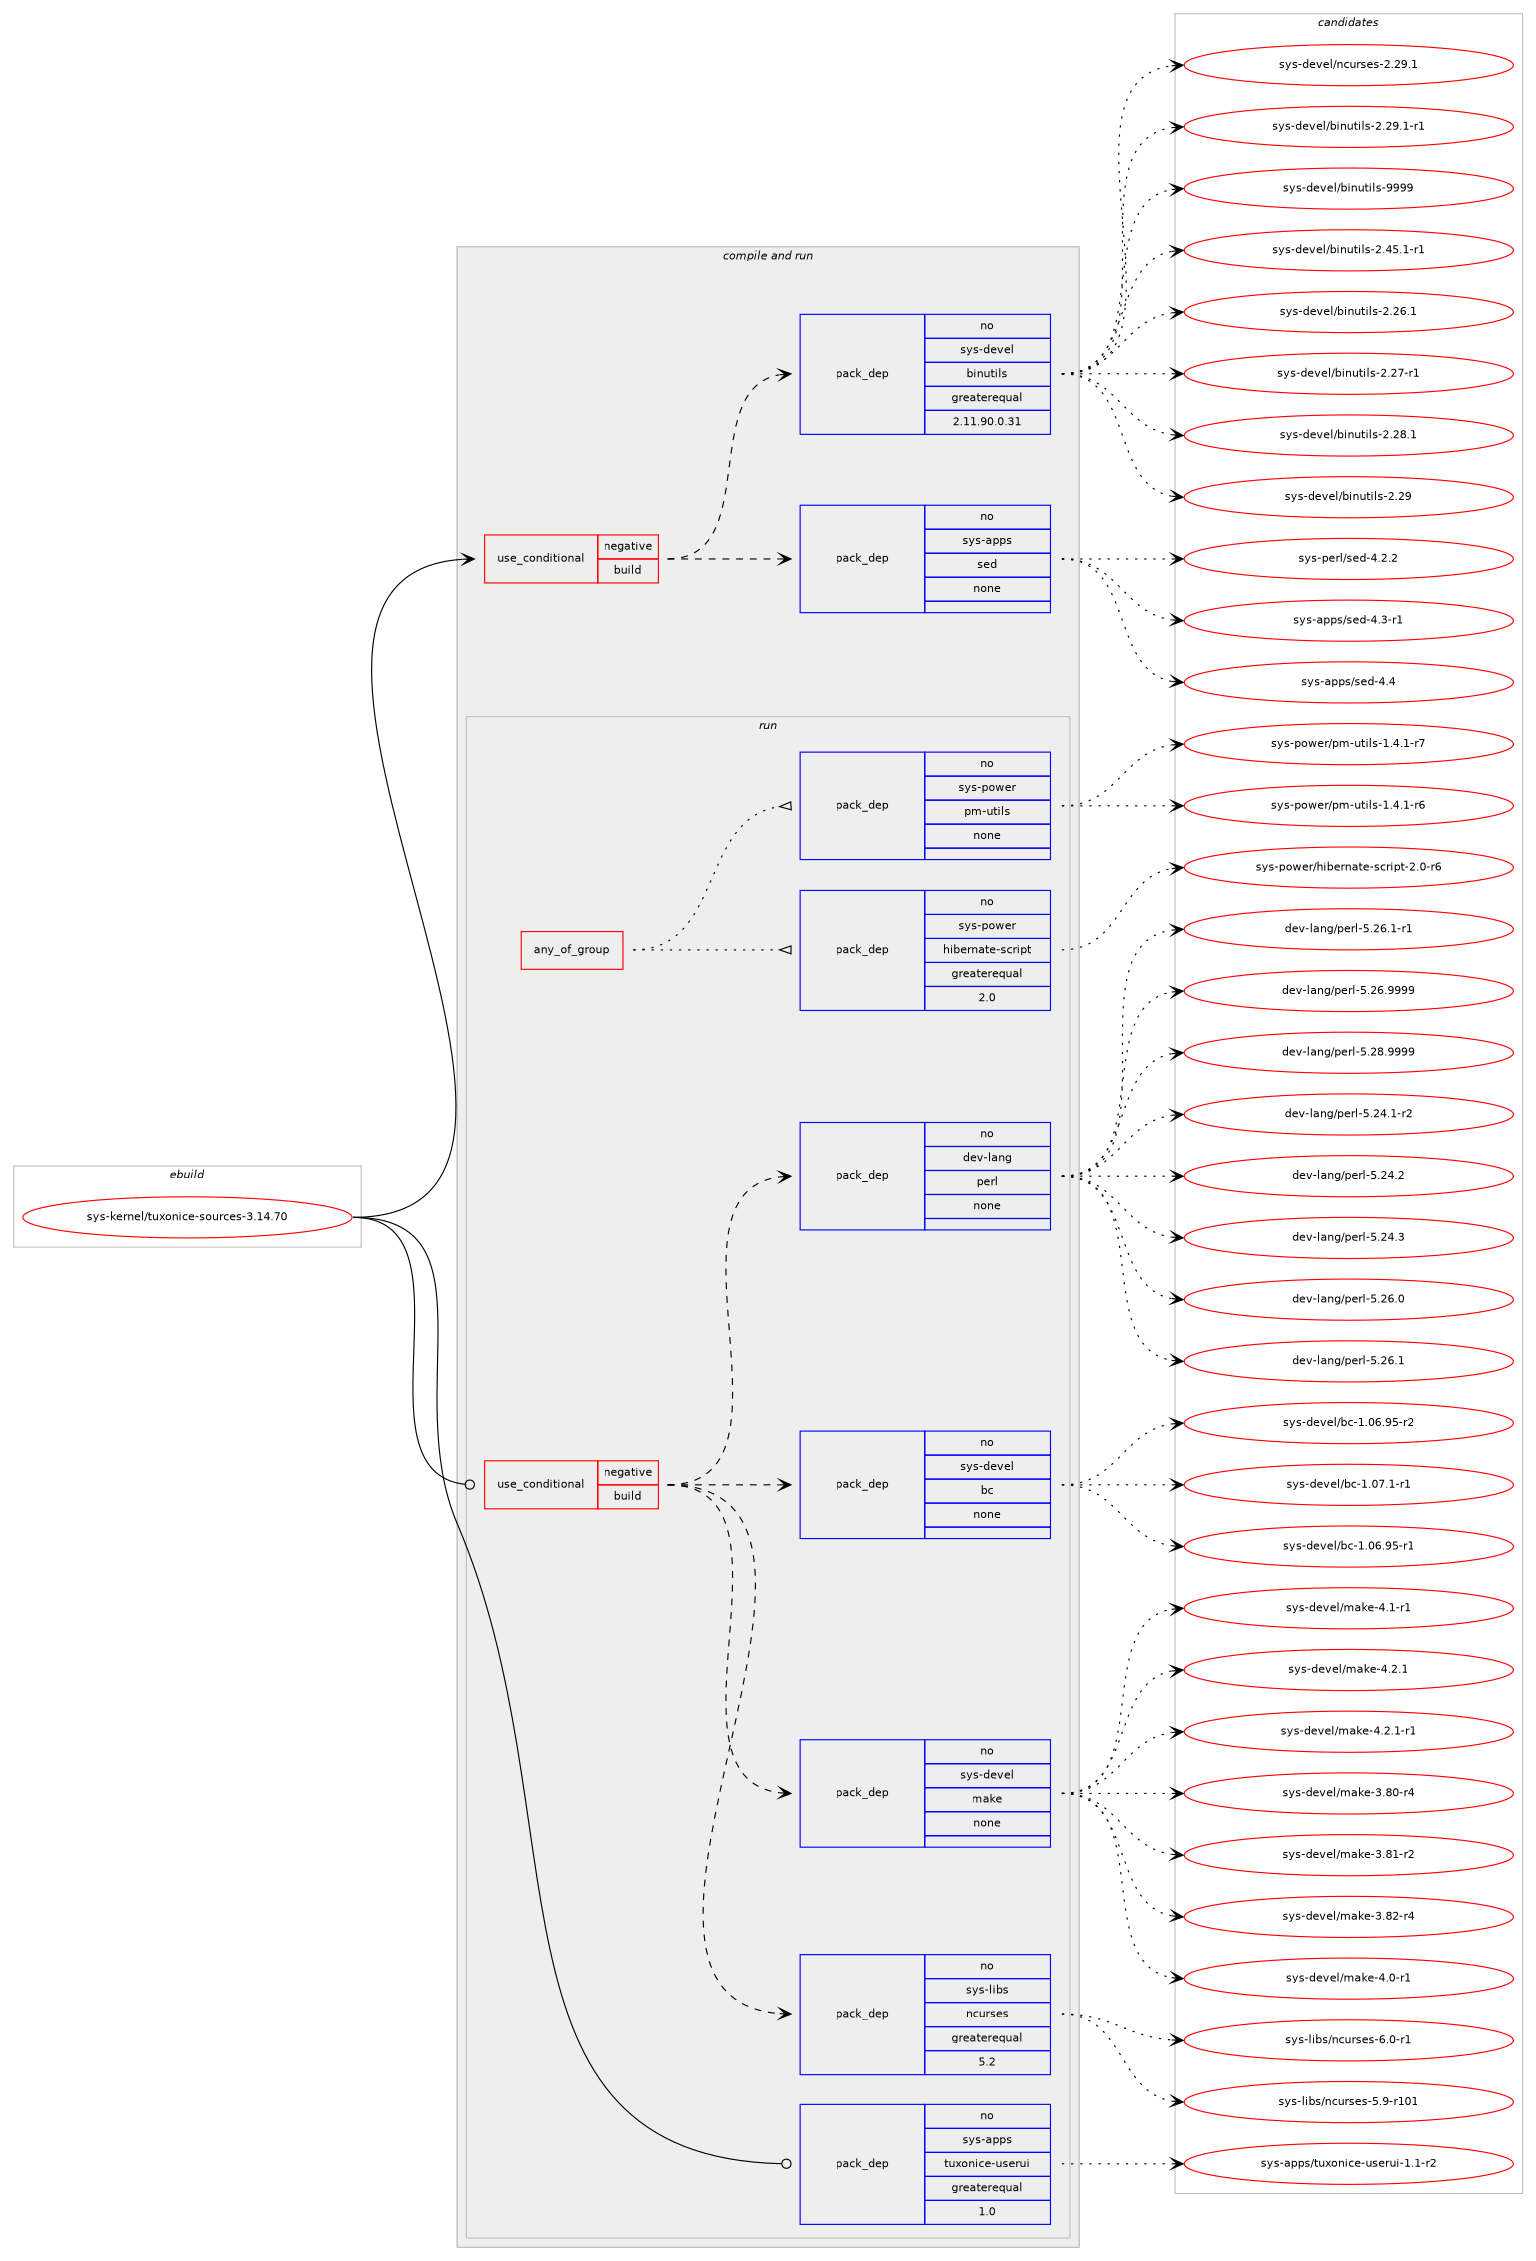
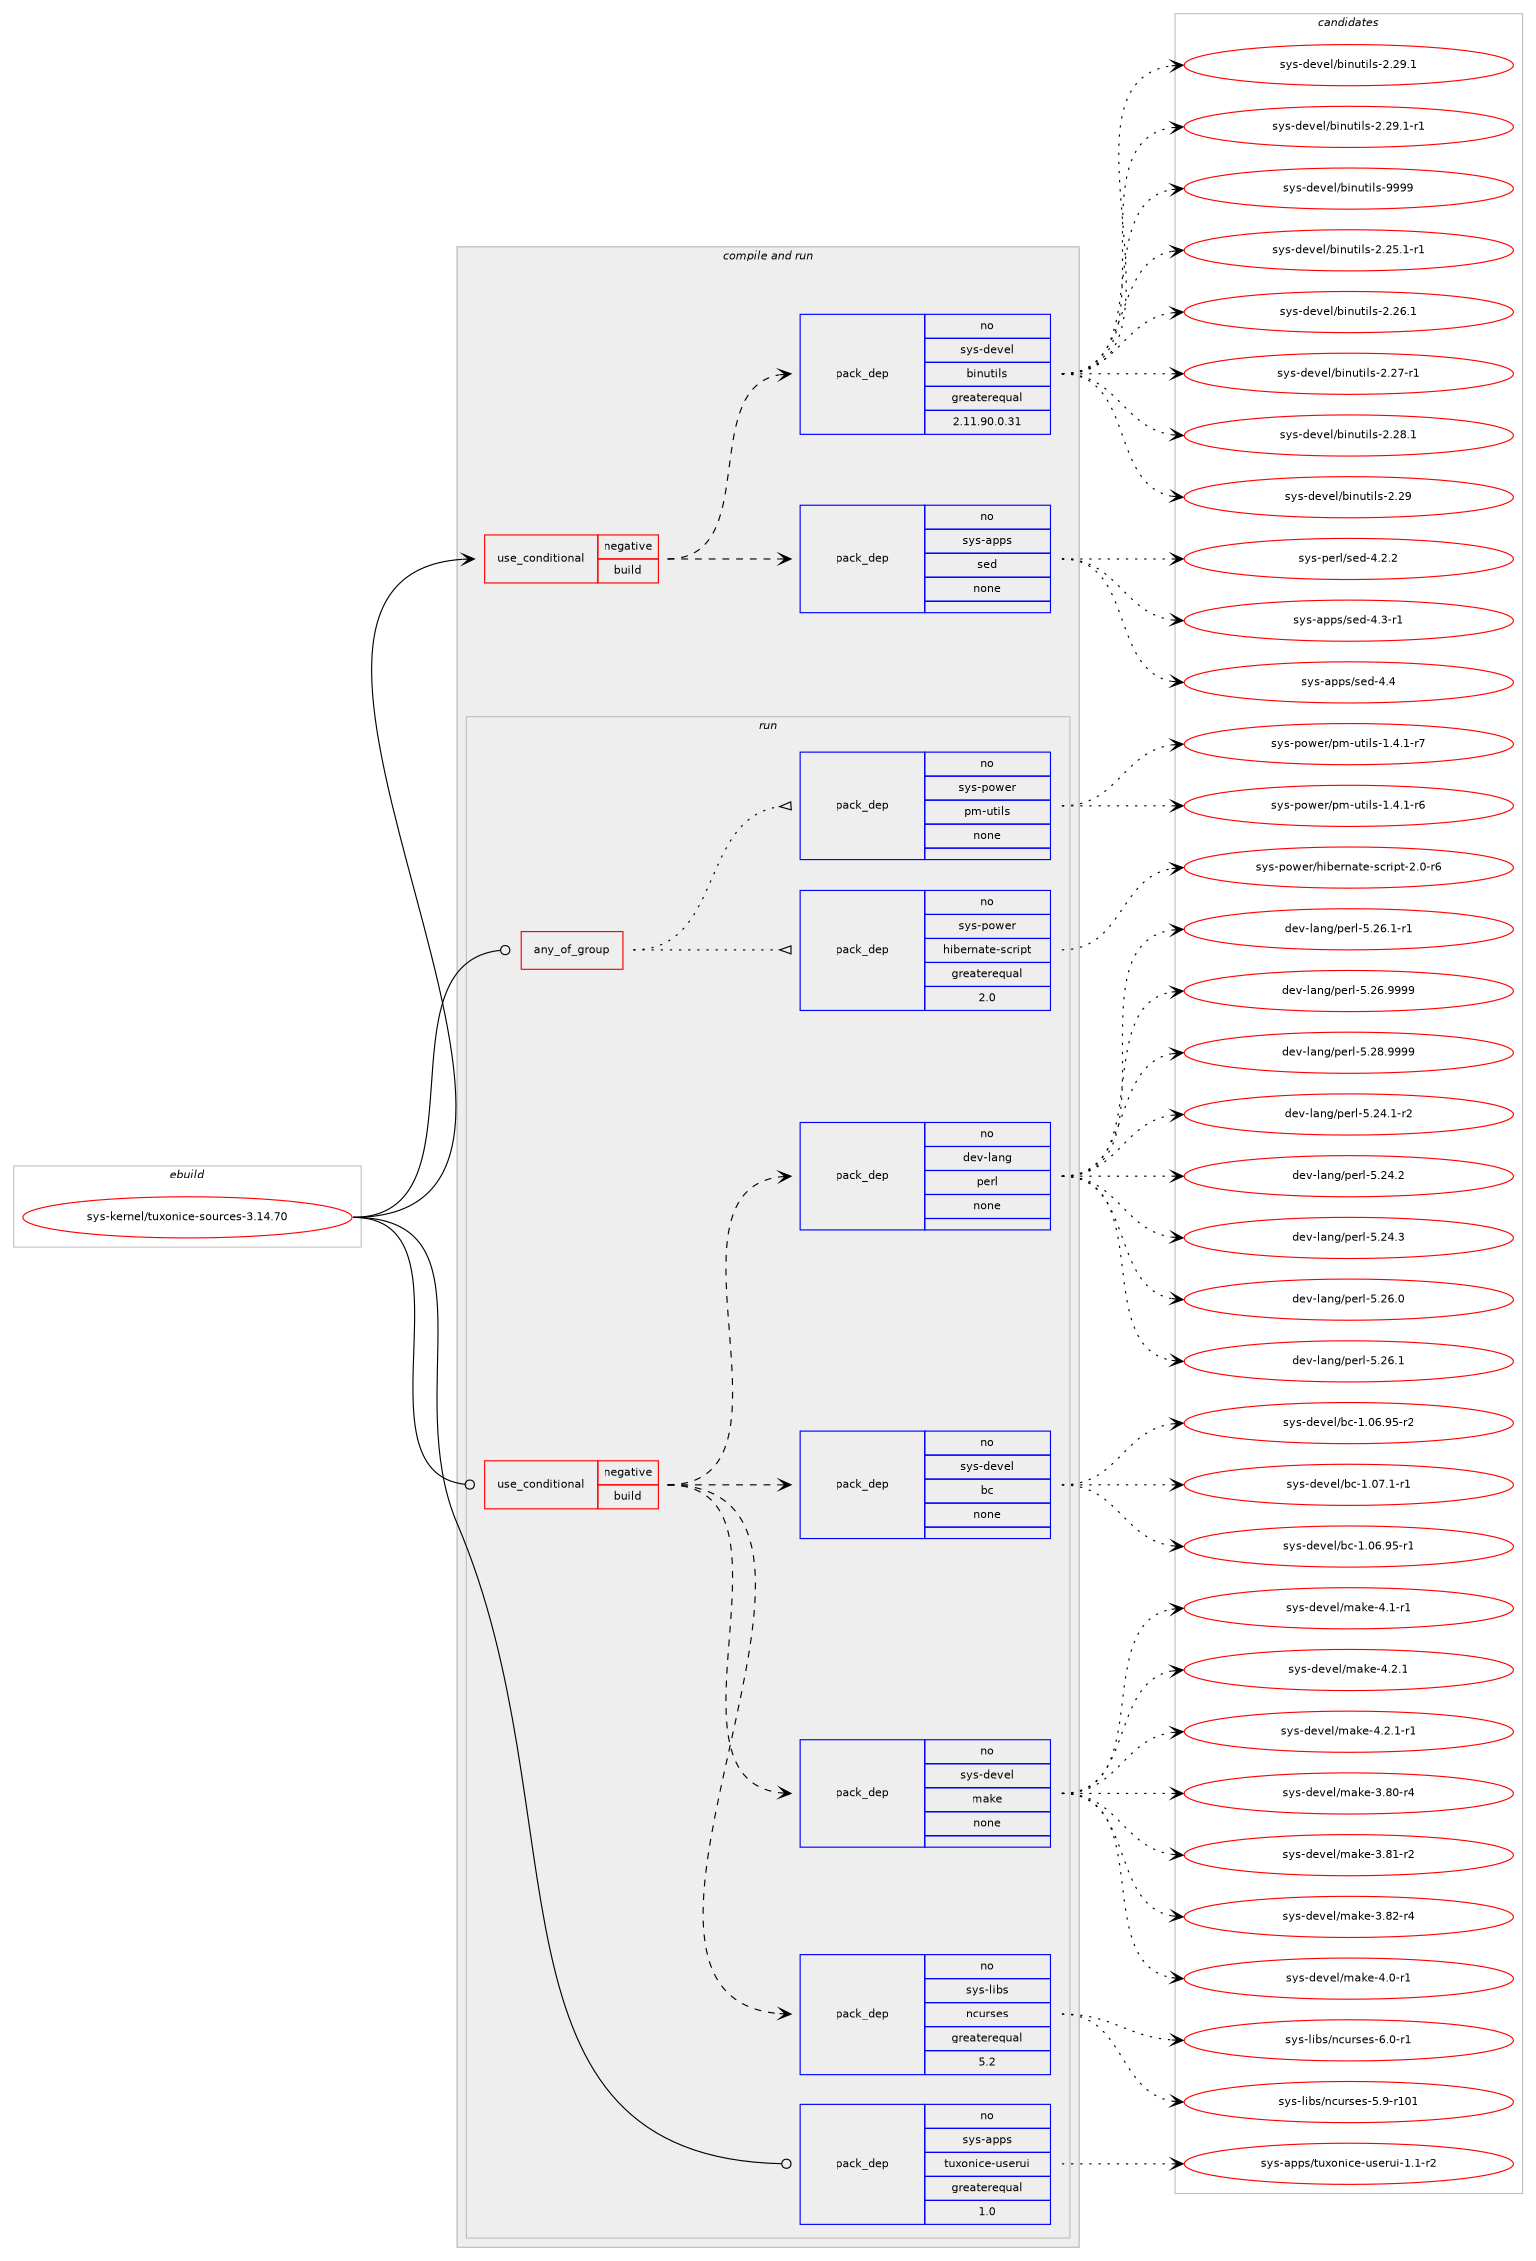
(1349, 65) -> (1349, 65)
(1349, 250) -> (1349, 250)
none -> (431, 1088)
